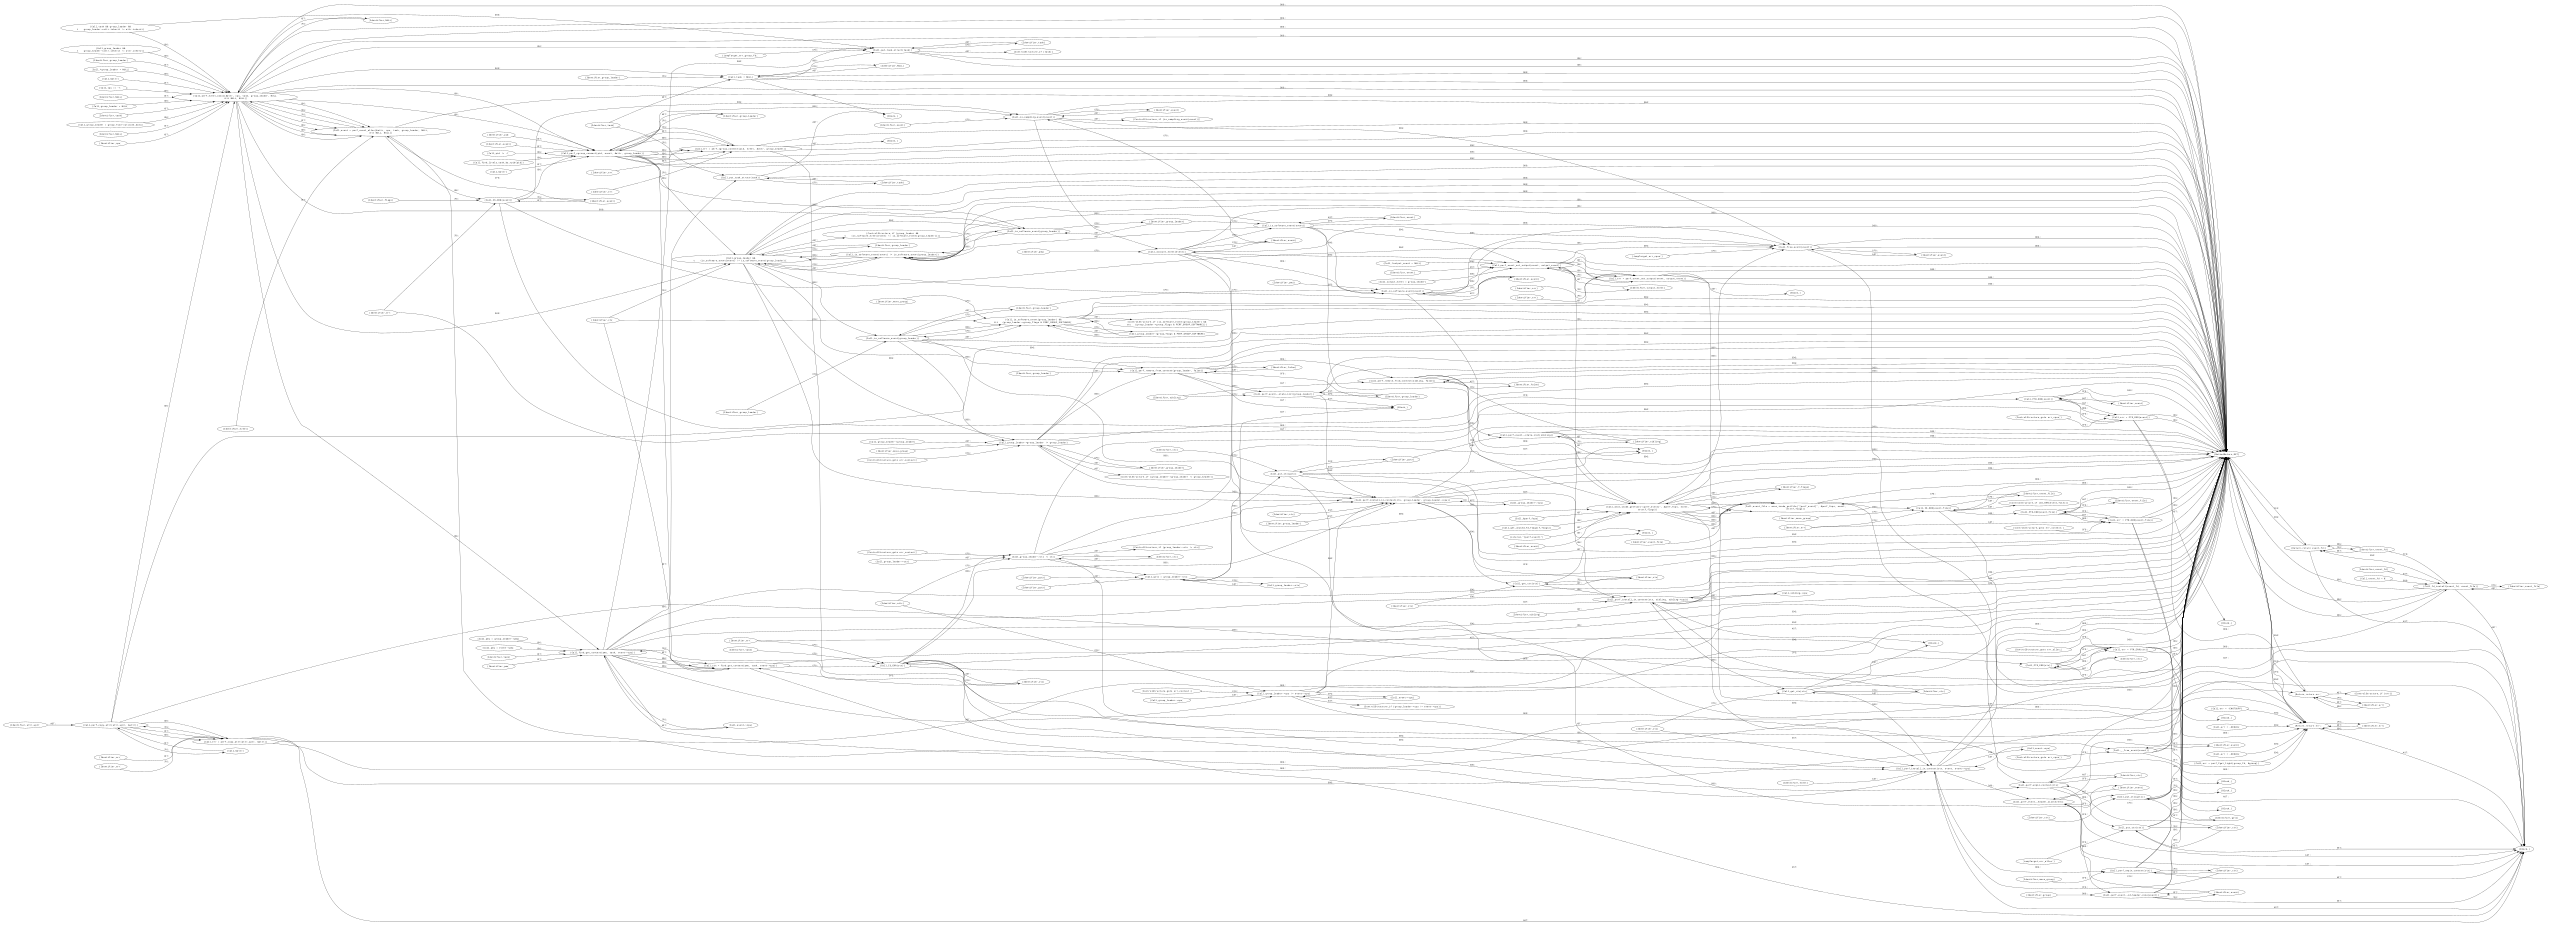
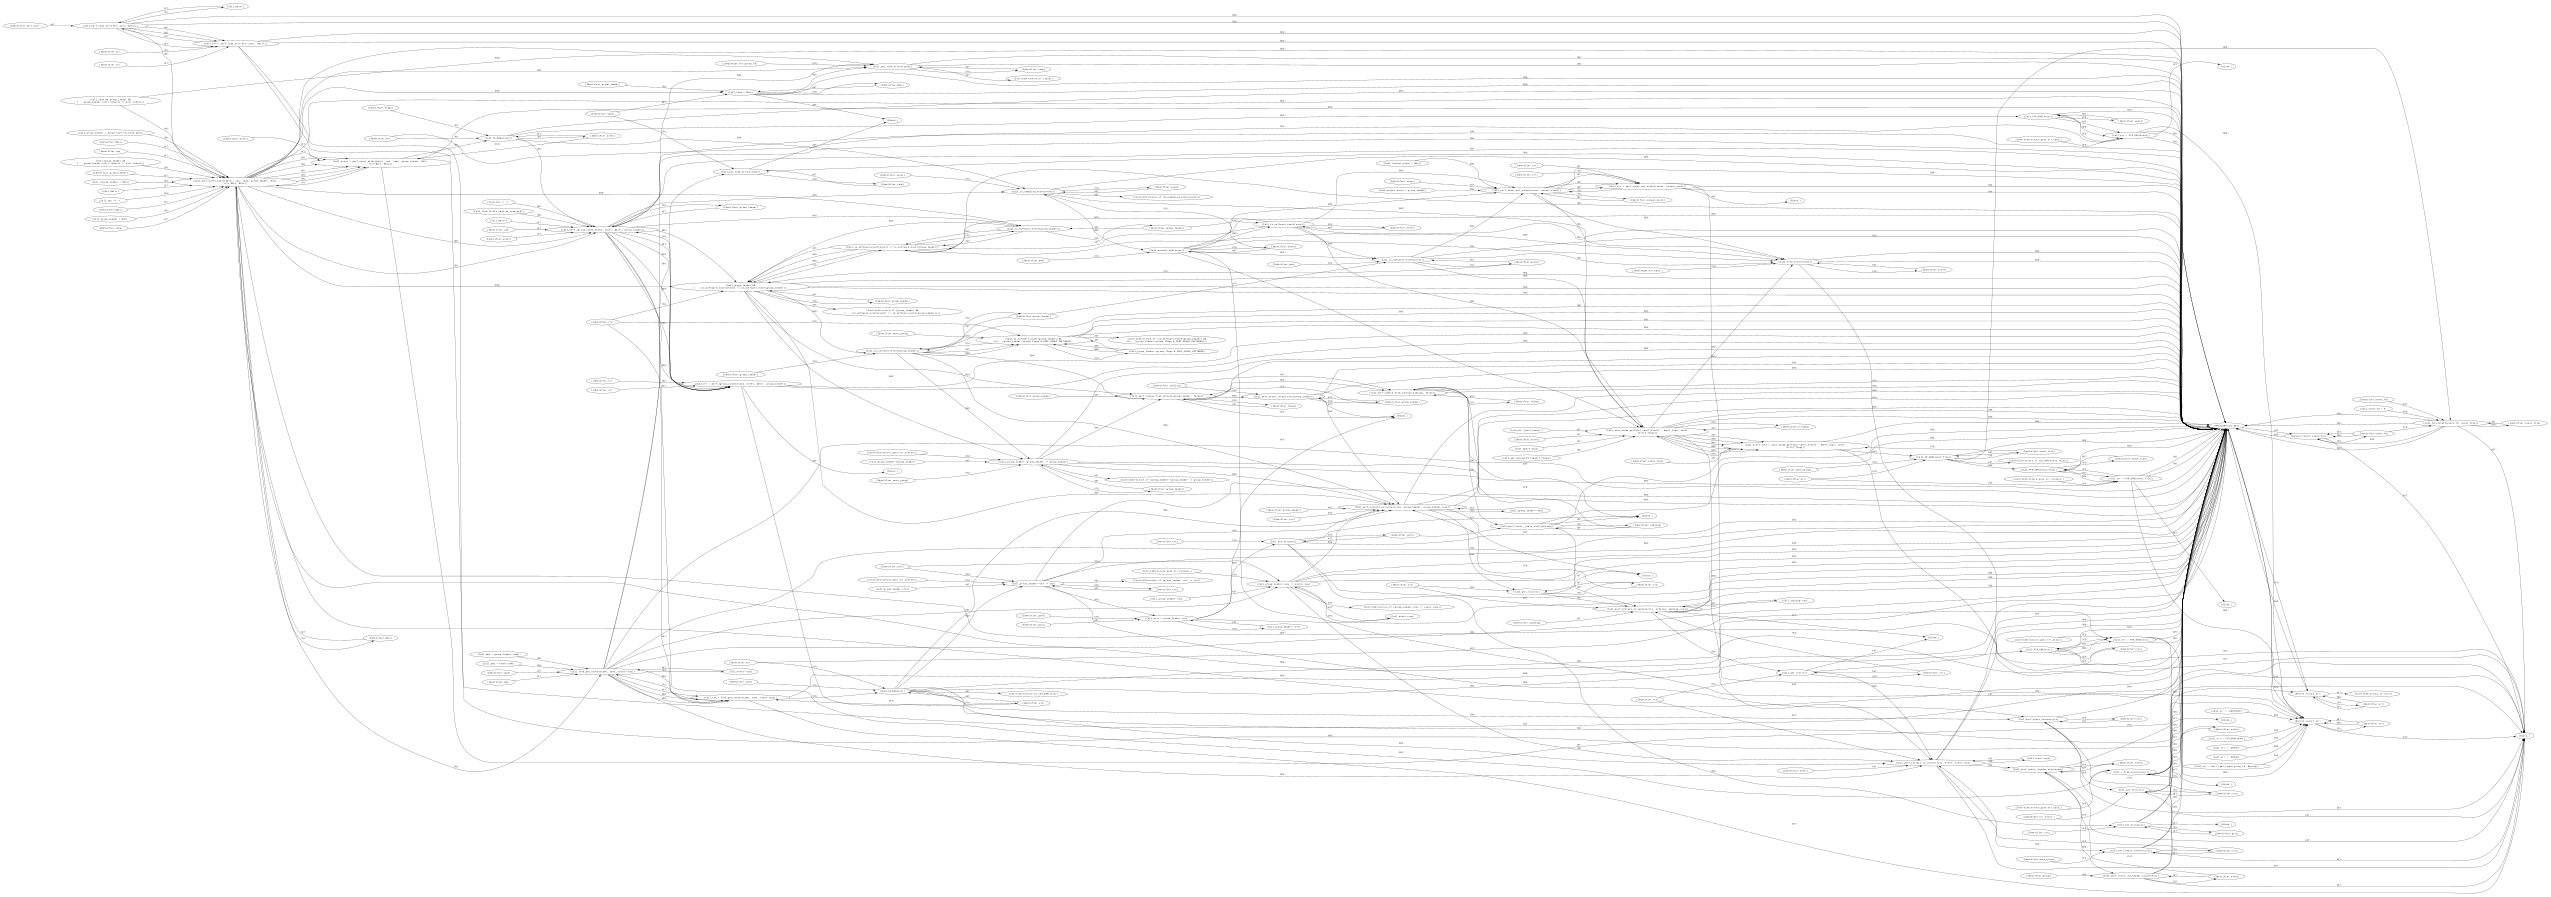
(1167, 252) -> (1167, 250)
none -> (1034, 694)
none -> (2227, 739)
